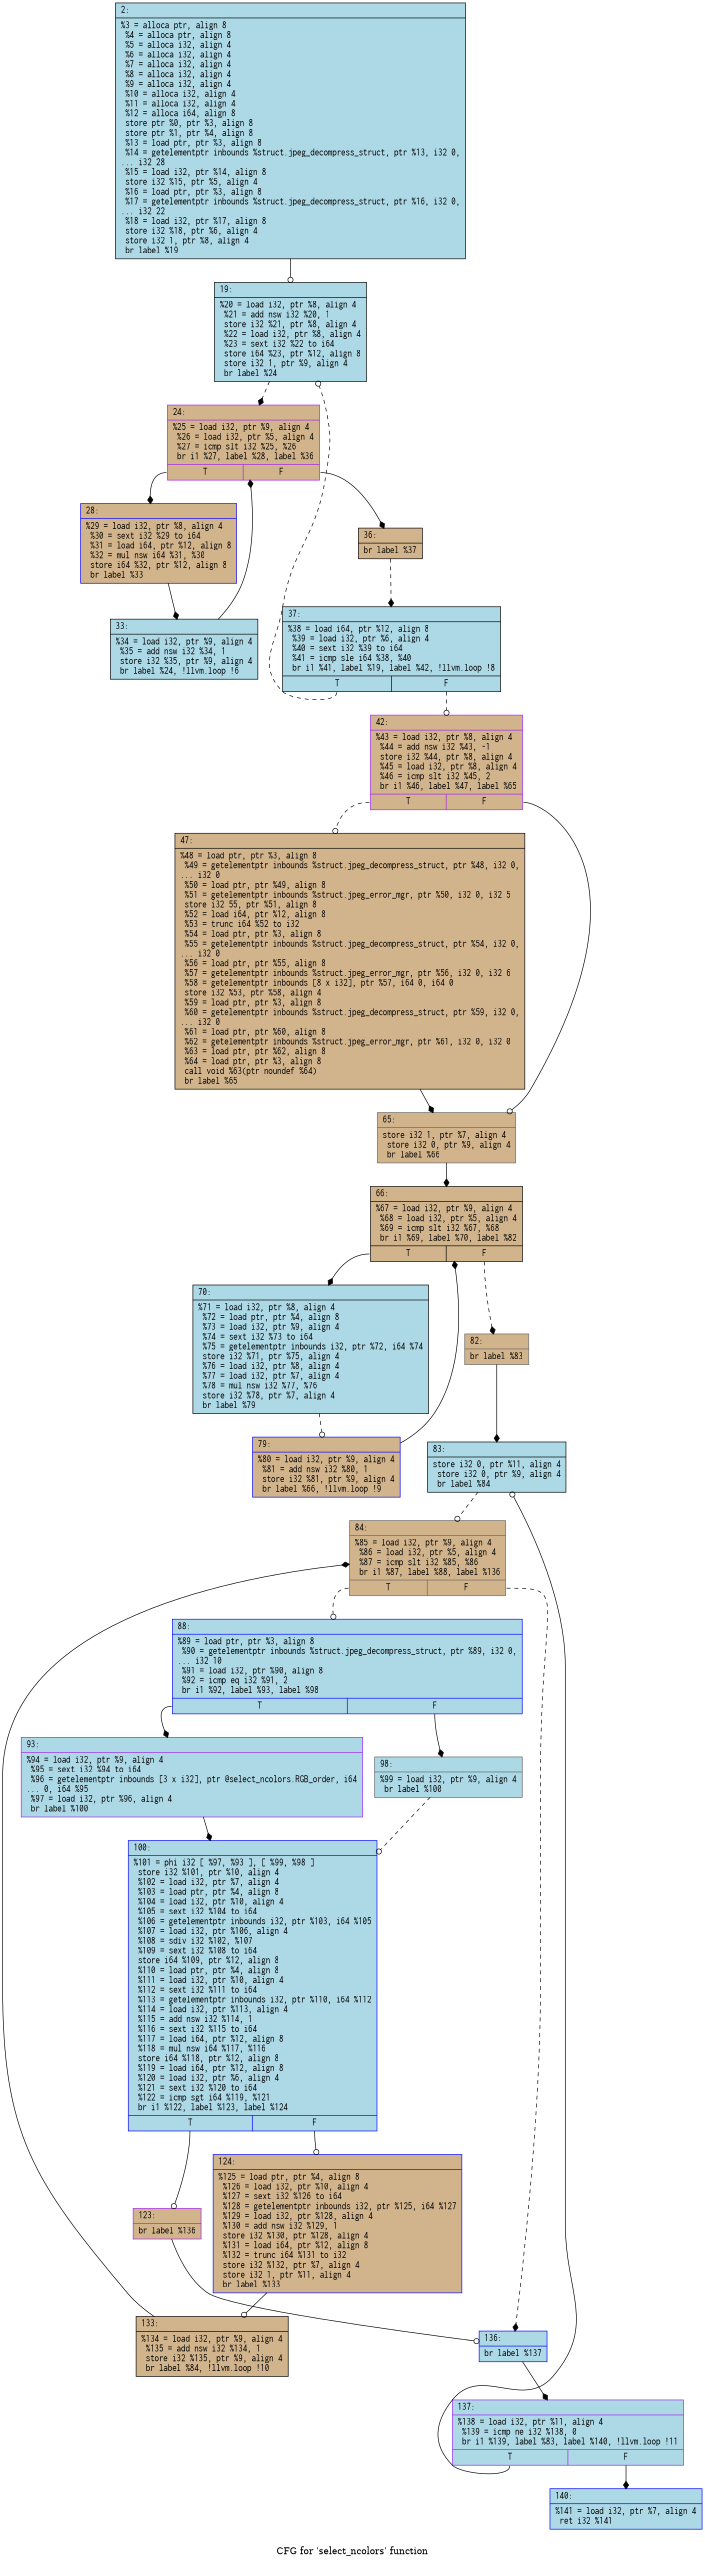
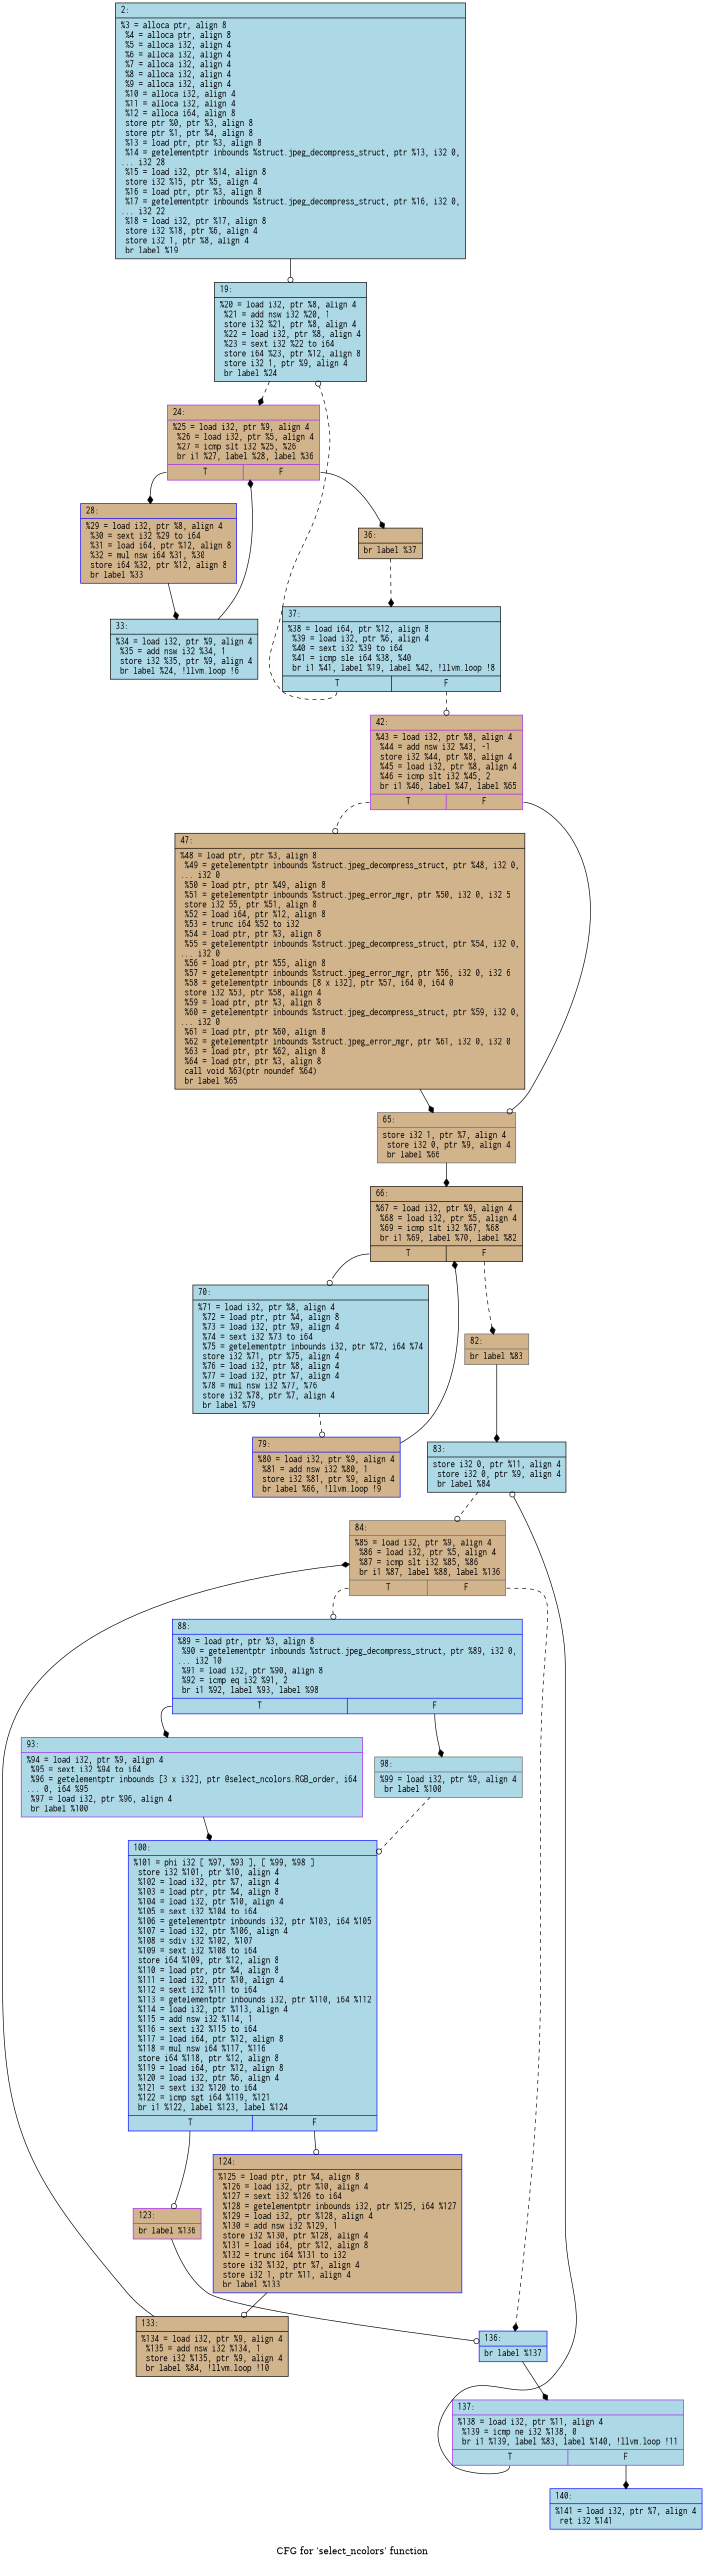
(348, 1261) -> (348, 1261)
